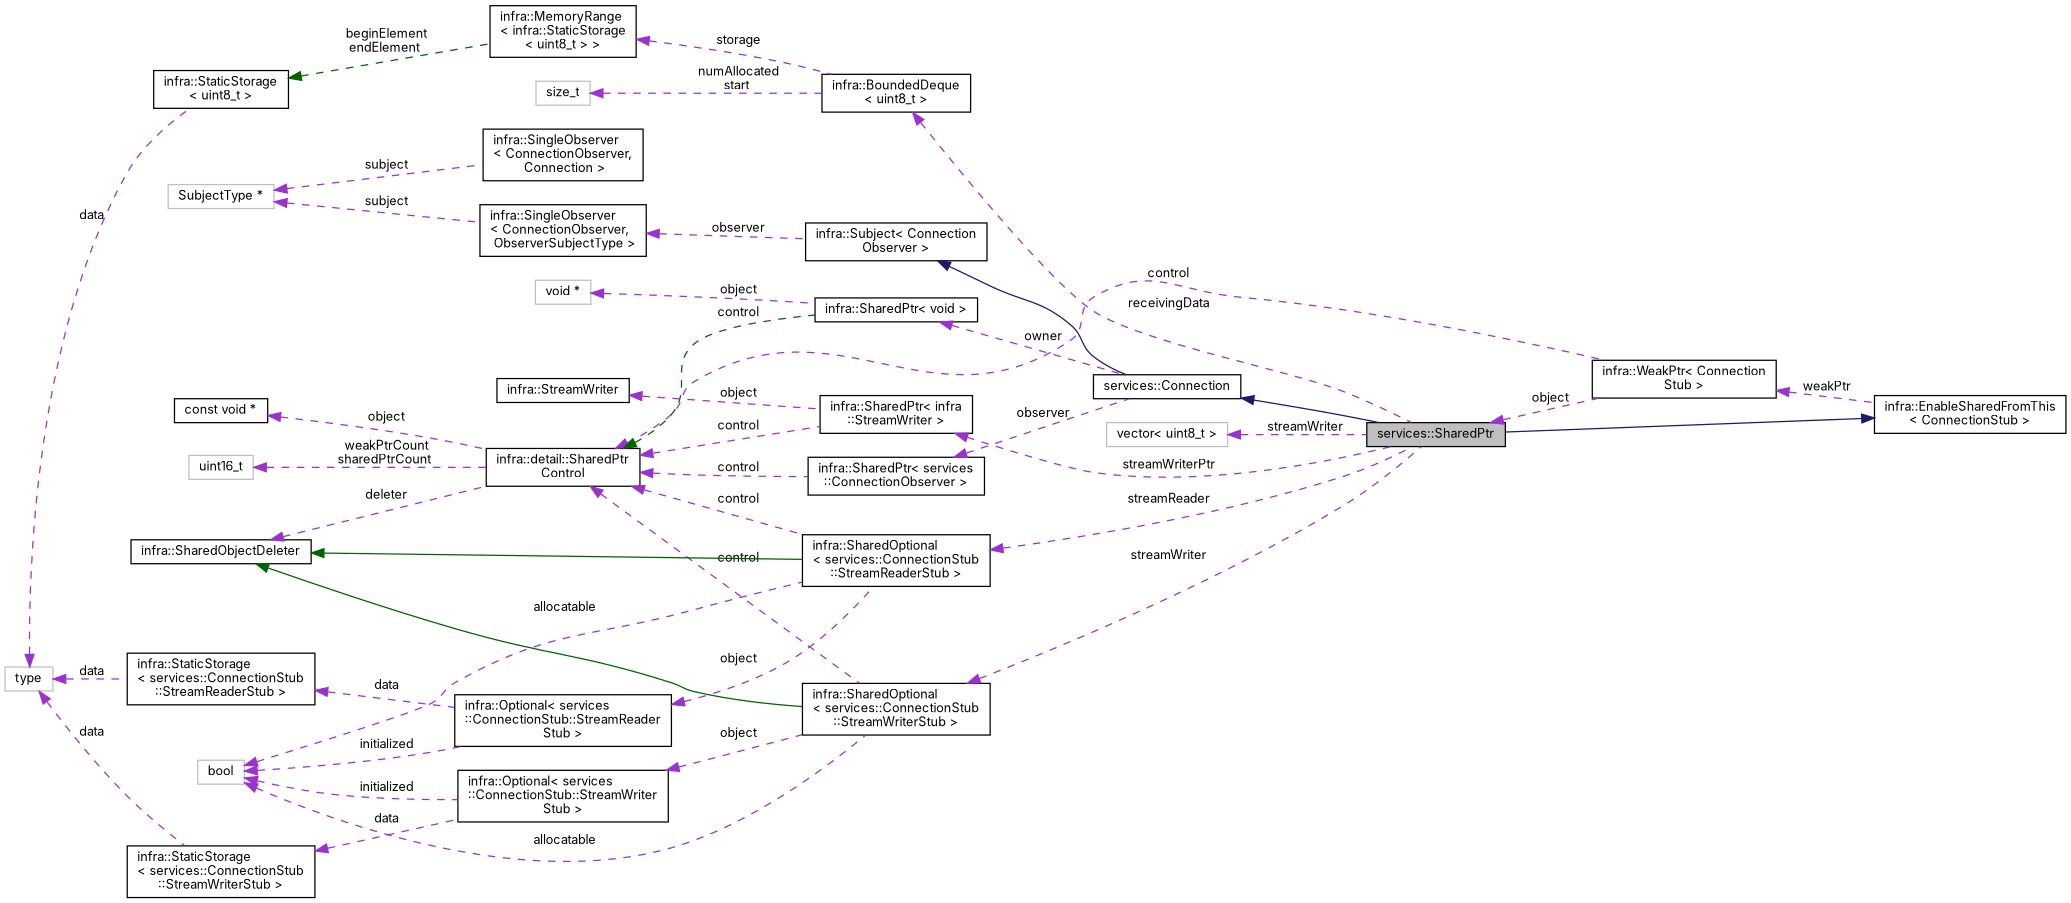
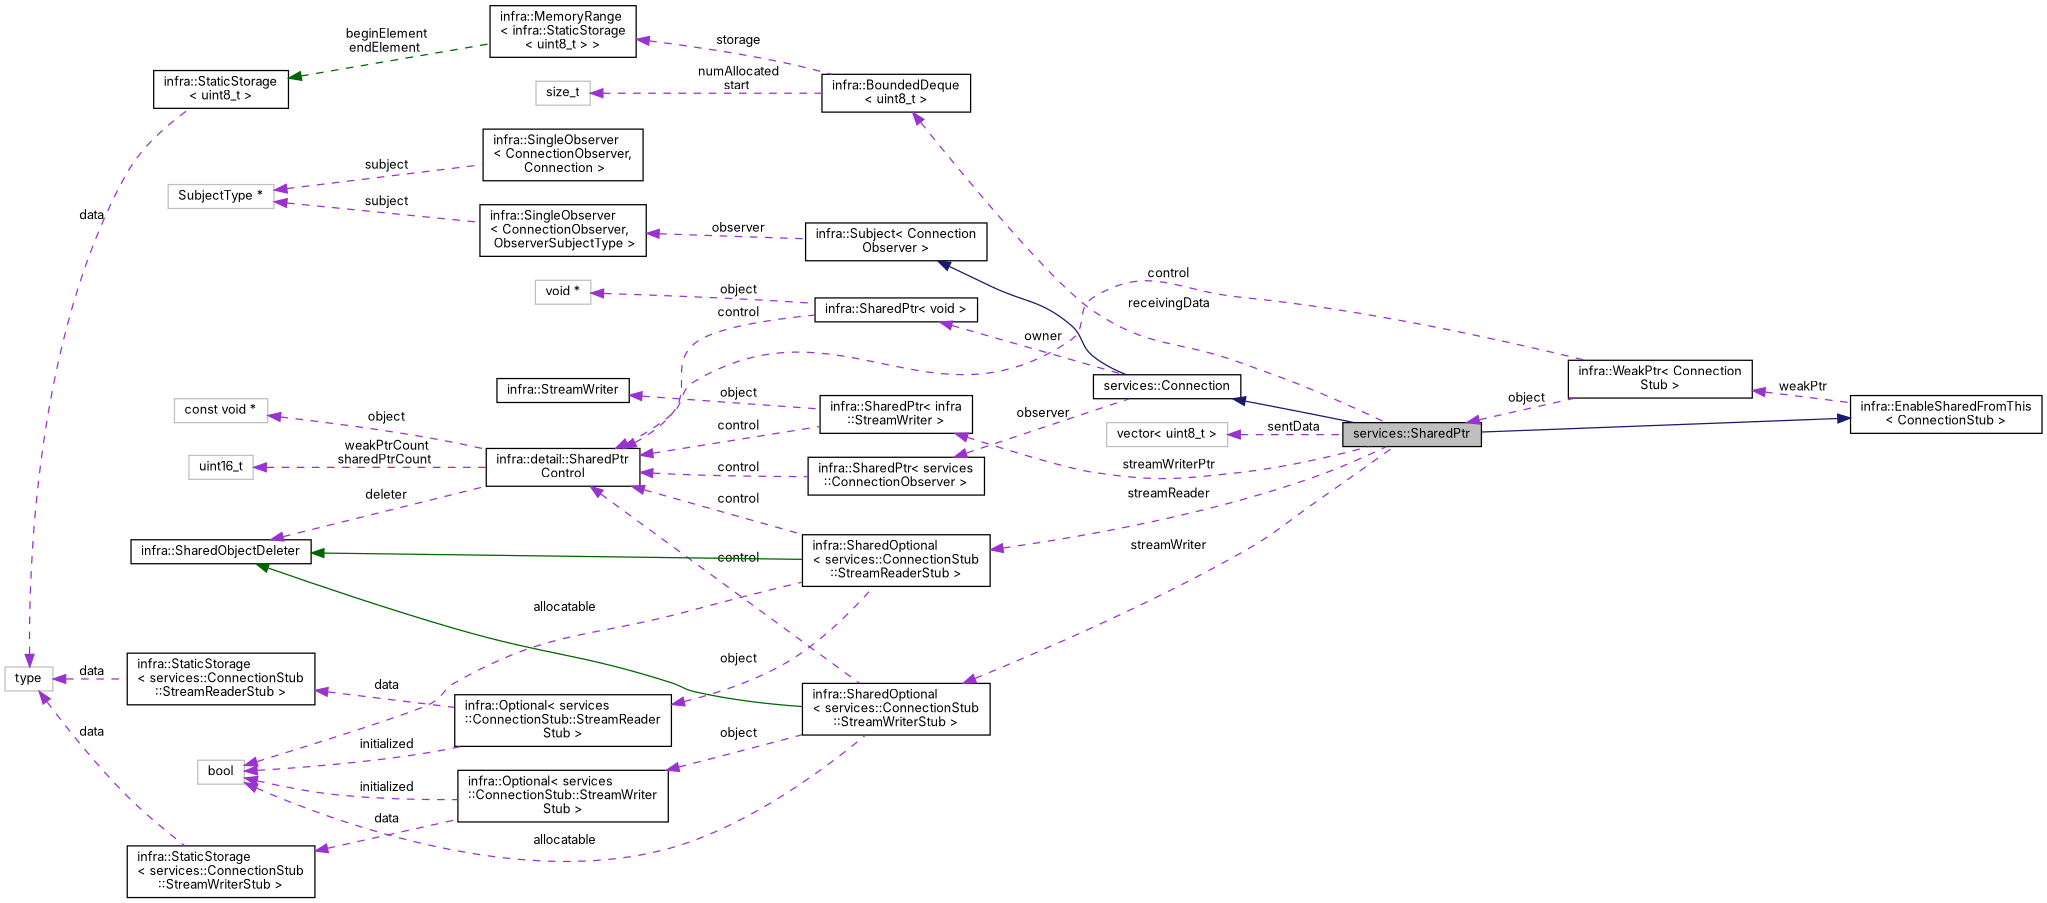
(695, 343) -> (695, 343)
(221, 411) -> (221, 411)
(1304, 428) -> (1292, 428)
